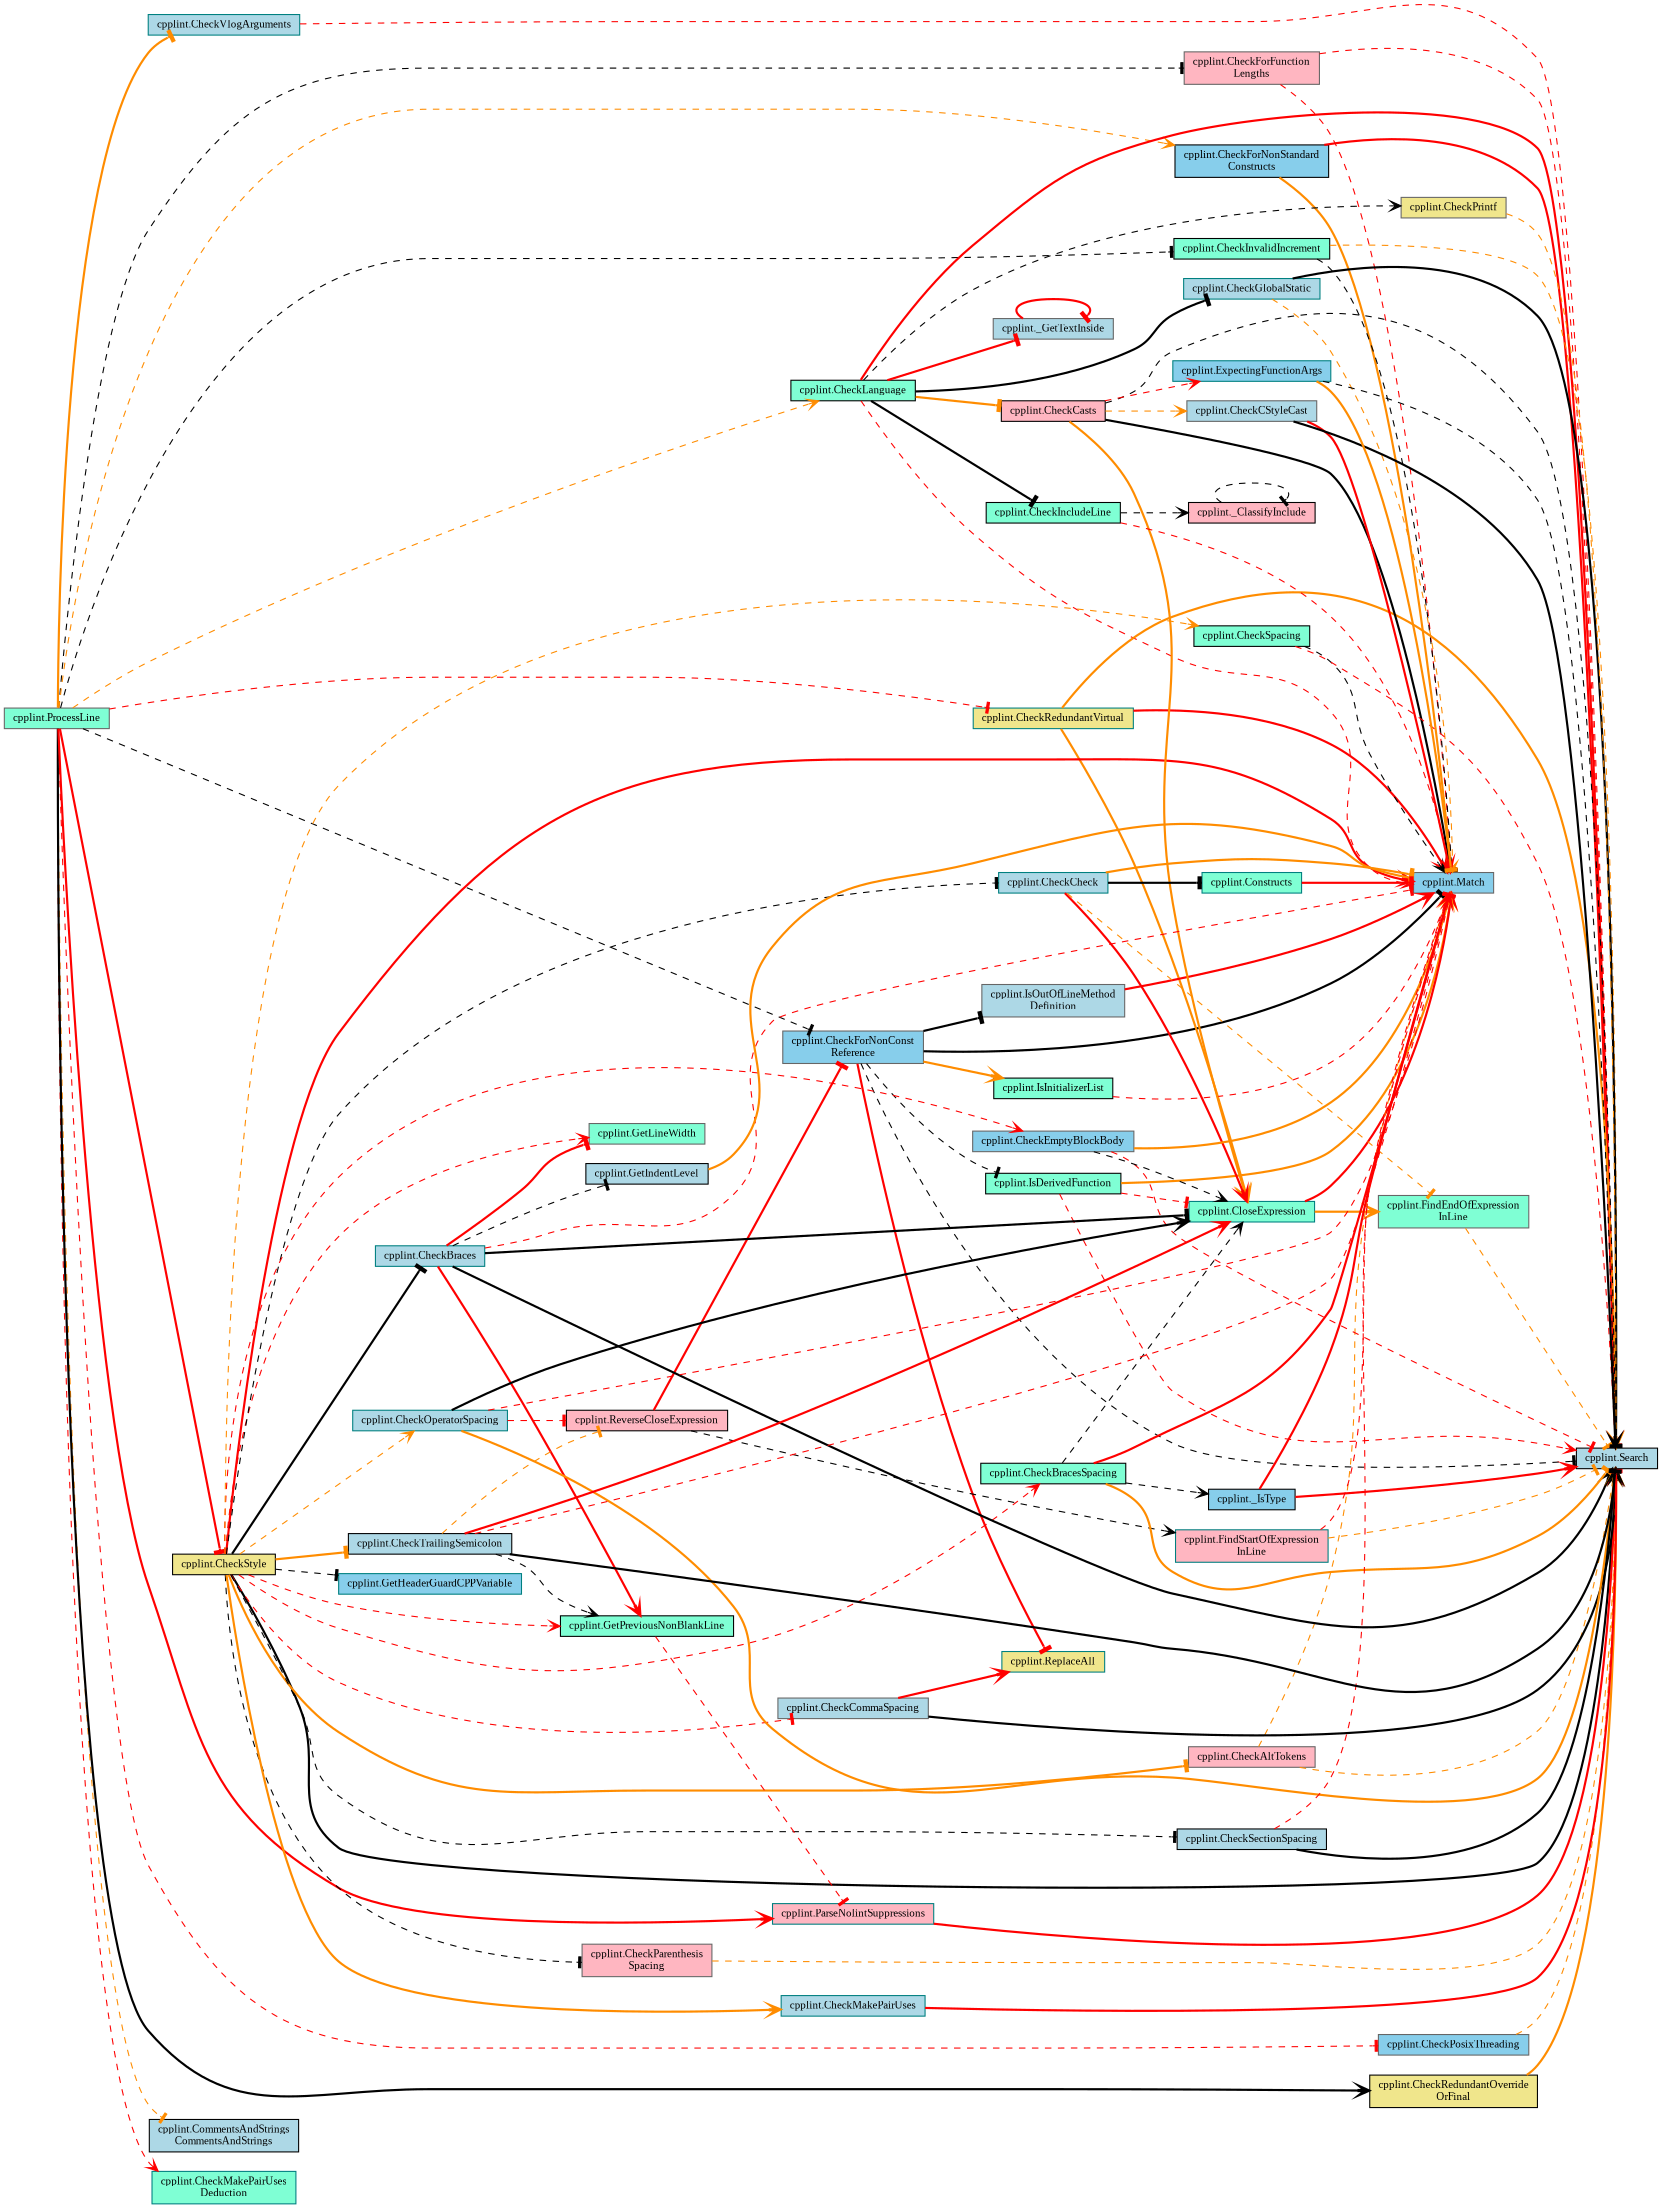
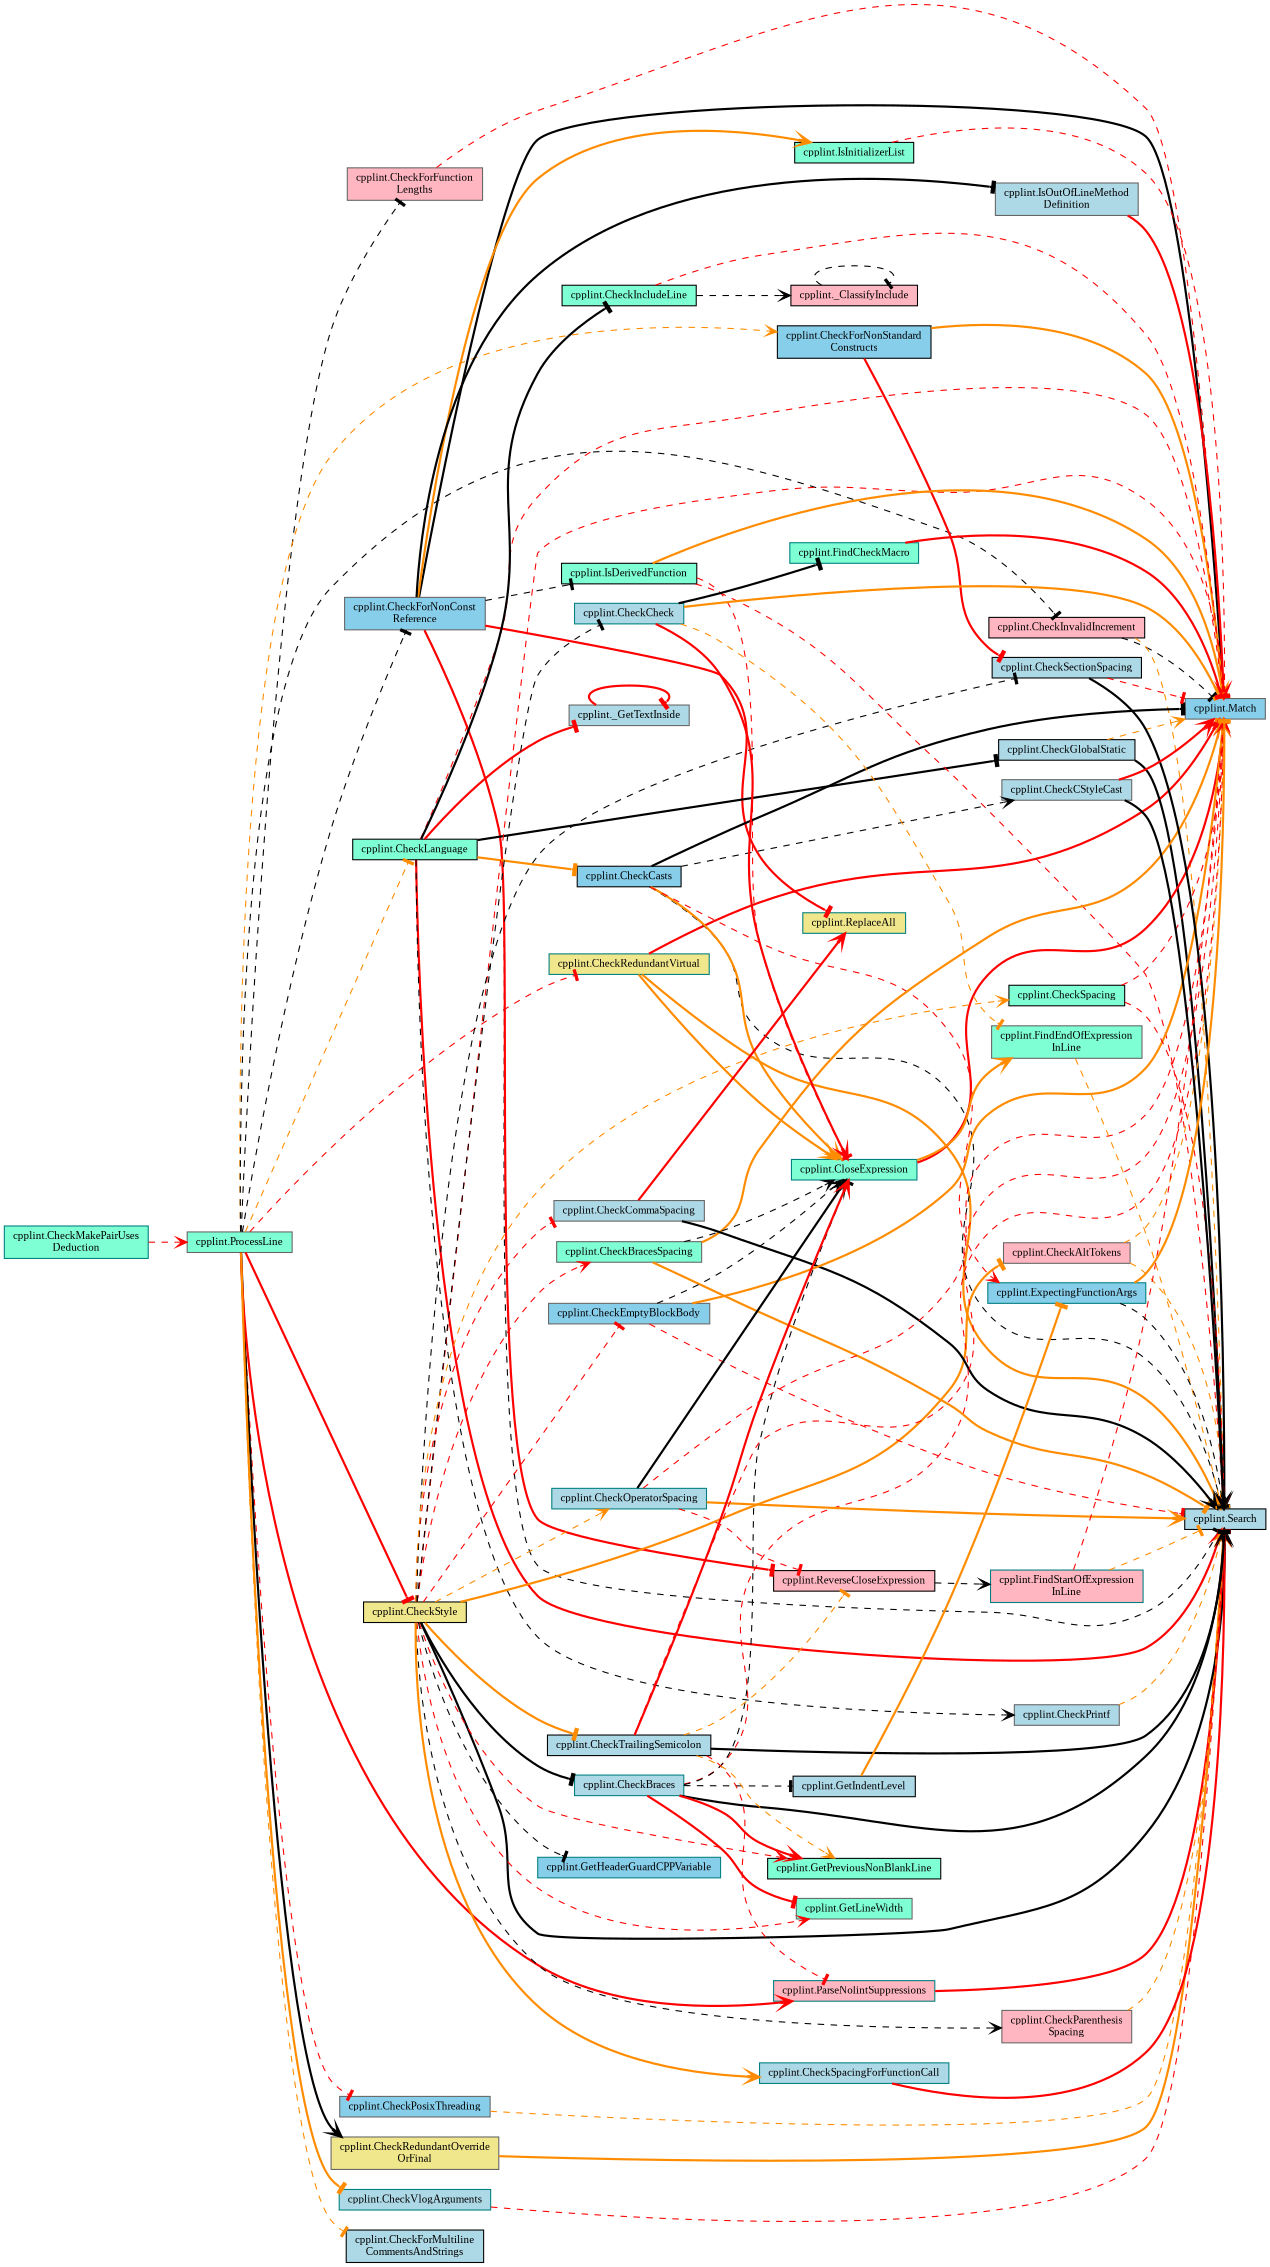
(1454, 208) -> (1067, 1715)
(1252, 249) -> (1067, 628)
(1252, 289) -> (1067, 750)
(1053, 411) -> (629, 876)
(1140, 411) -> (842, 834)
(432, 537) -> (326, 1048)
(1590, 654) -> none
(1588, 701) -> (938, 506)
(1369, 753) -> (1201, 871)
(580, 809) -> (524, 662)
(961, 866) -> (972, 1547)
(1252, 883) -> (854, 553)
(468, 1100) -> (530, 1452)
(834, 1234) -> (754, 1492)
(742, 1248) -> (506, 1188)
(1341, 1277) -> (951, 961)
(1053, 1474) -> (629, 1252)
(1252, 1499) -> none
(542, 1583) -> (750, 1797)
(83, 1739) -> (162, 1242)
(749, 1768) -> (744, 1891)
(310, 1855) -> (499, 1920)
(853, 2006) -> (854, 2073)
(1454, 2091) -> (415, 2153)
(224, 2136) -> (415, 2246)
